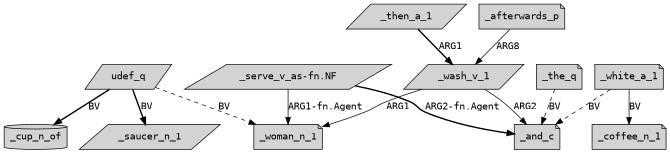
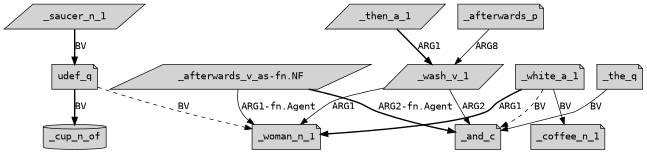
(128, 77) -> (75, 77)
(288, 77) -> (241, 77)
(138, 104) -> (75, 43)
(549, 104) -> (566, 114)
none -> (439, 123)
